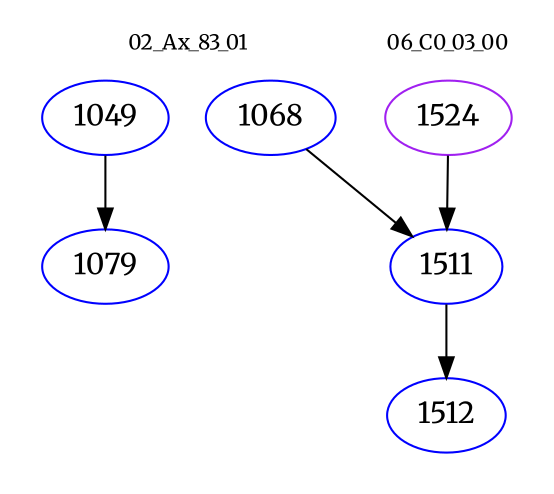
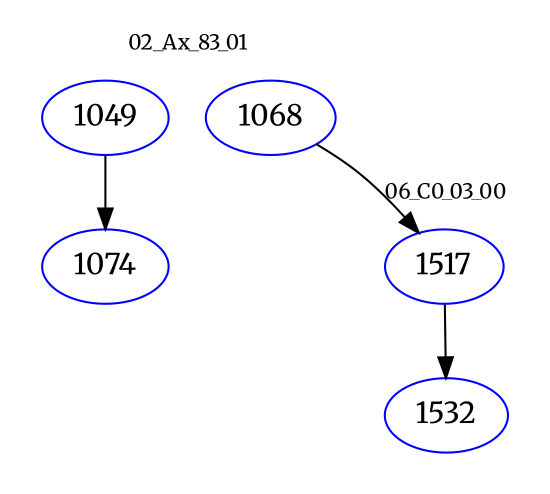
(448, 118) -> none
(105, 267) -> (105, 267)
(446, 267) -> (444, 267)
(446, 415) -> (446, 415)
